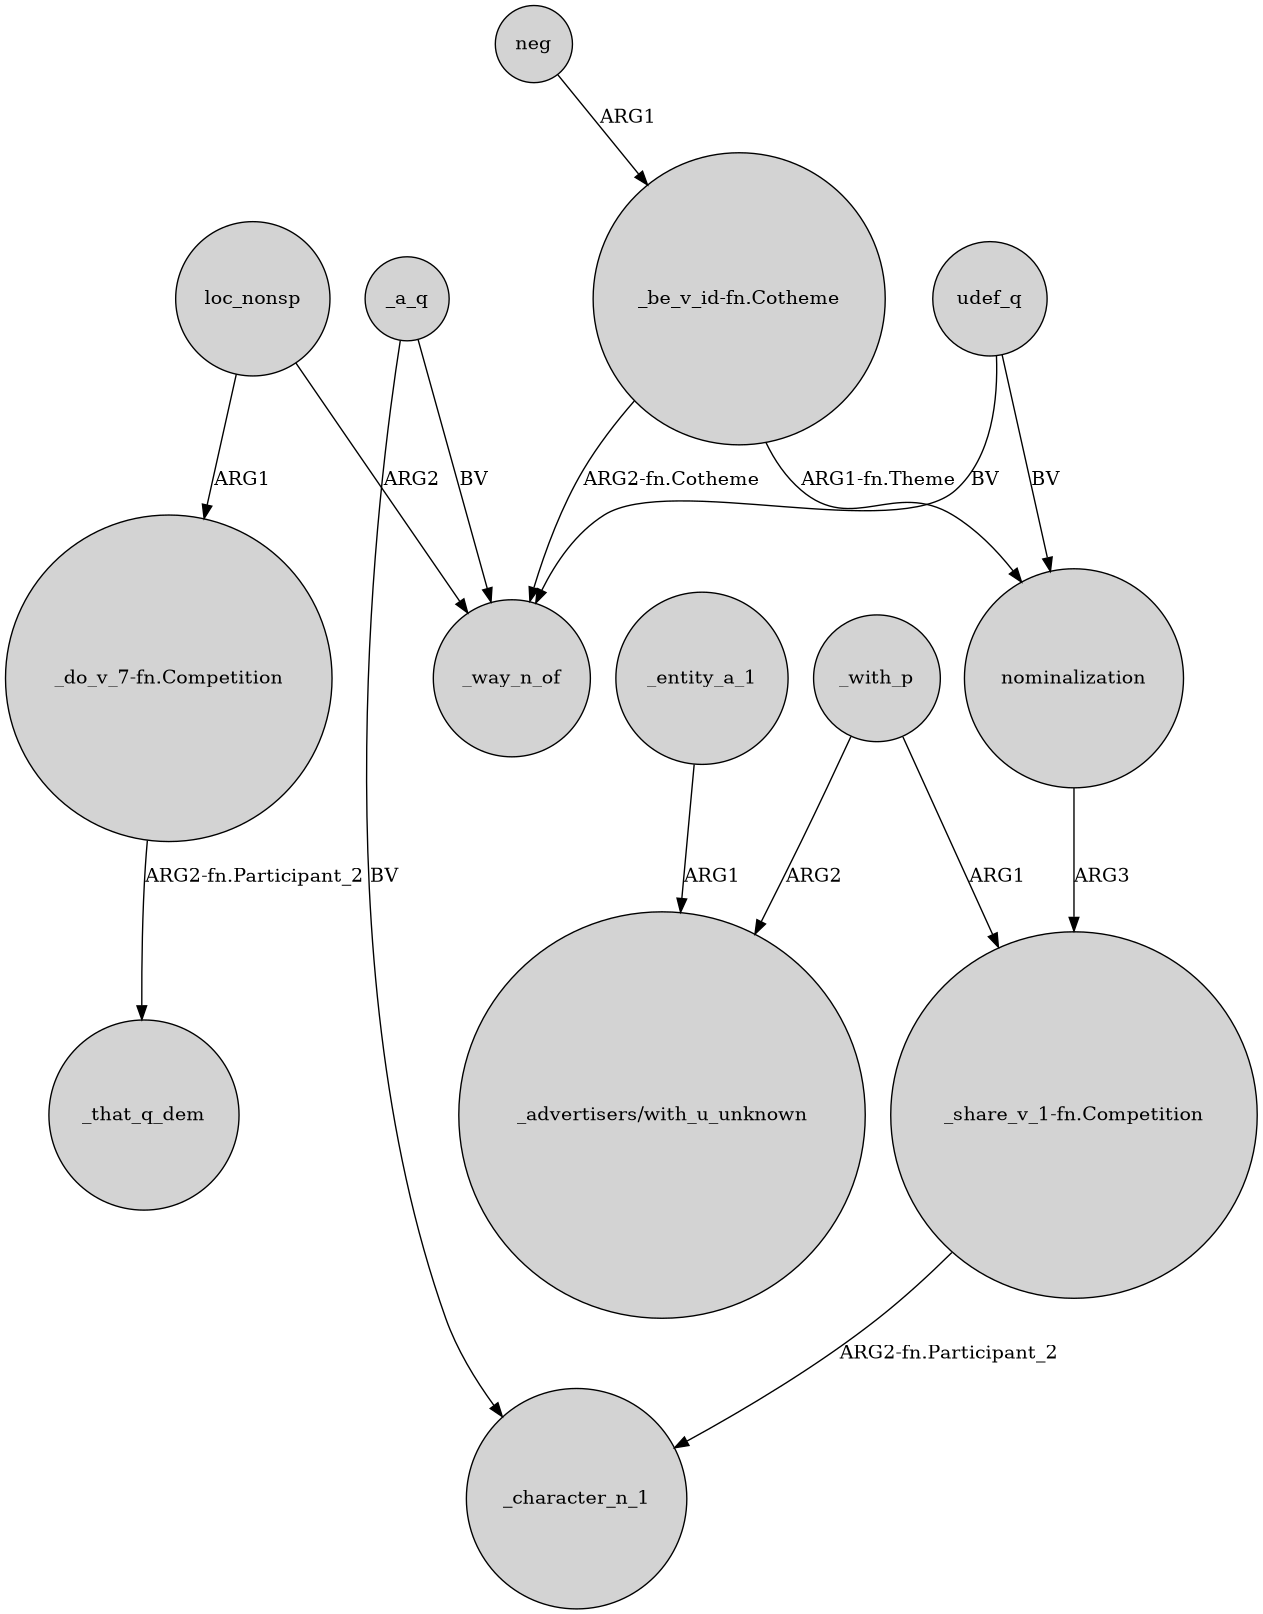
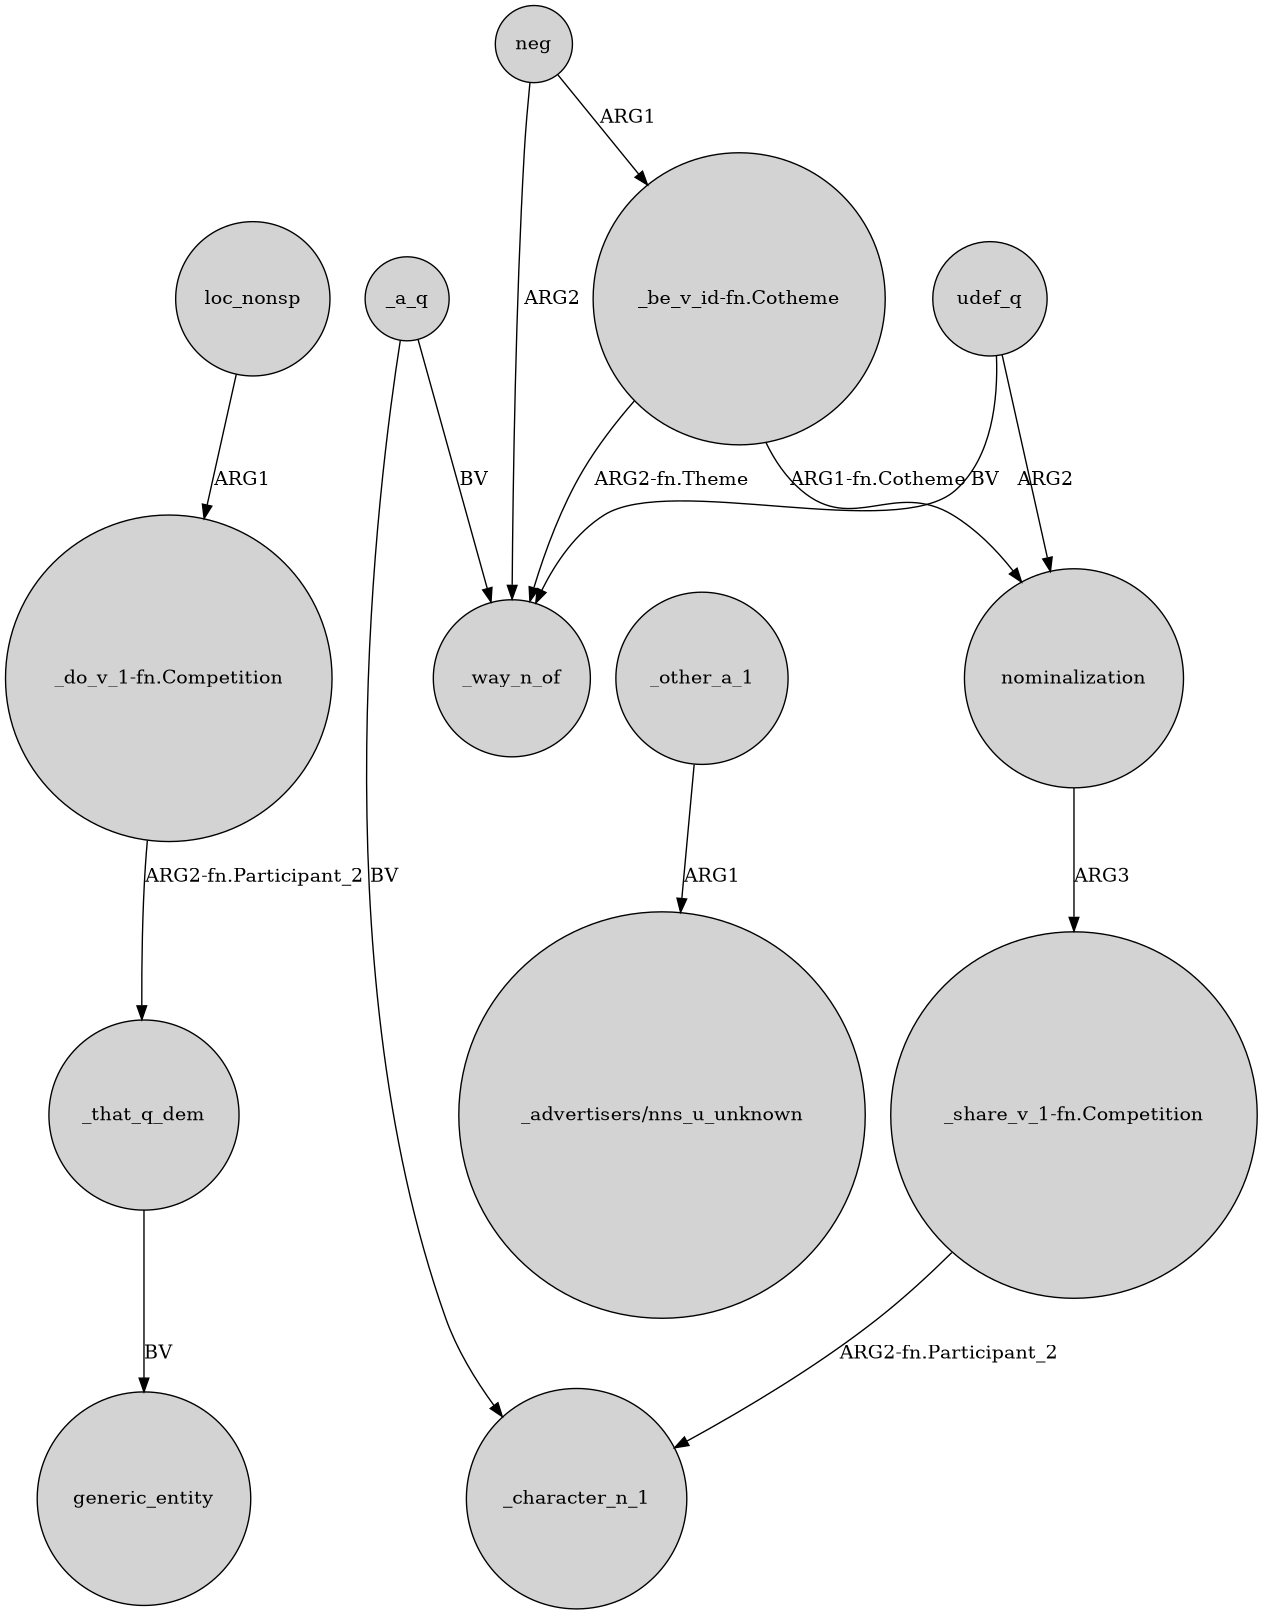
(374, 476) -> (517, 334)
(672, 480) -> (672, 480)
(878, 480) -> (878, 480)
(1046, 480) -> (1046, 480)
(169, 678) -> (169, 678)
(702, 678) -> (702, 678)
(877, 678) -> none
(662, 1115) -> (662, 1115)
none -> (144, 1499)
